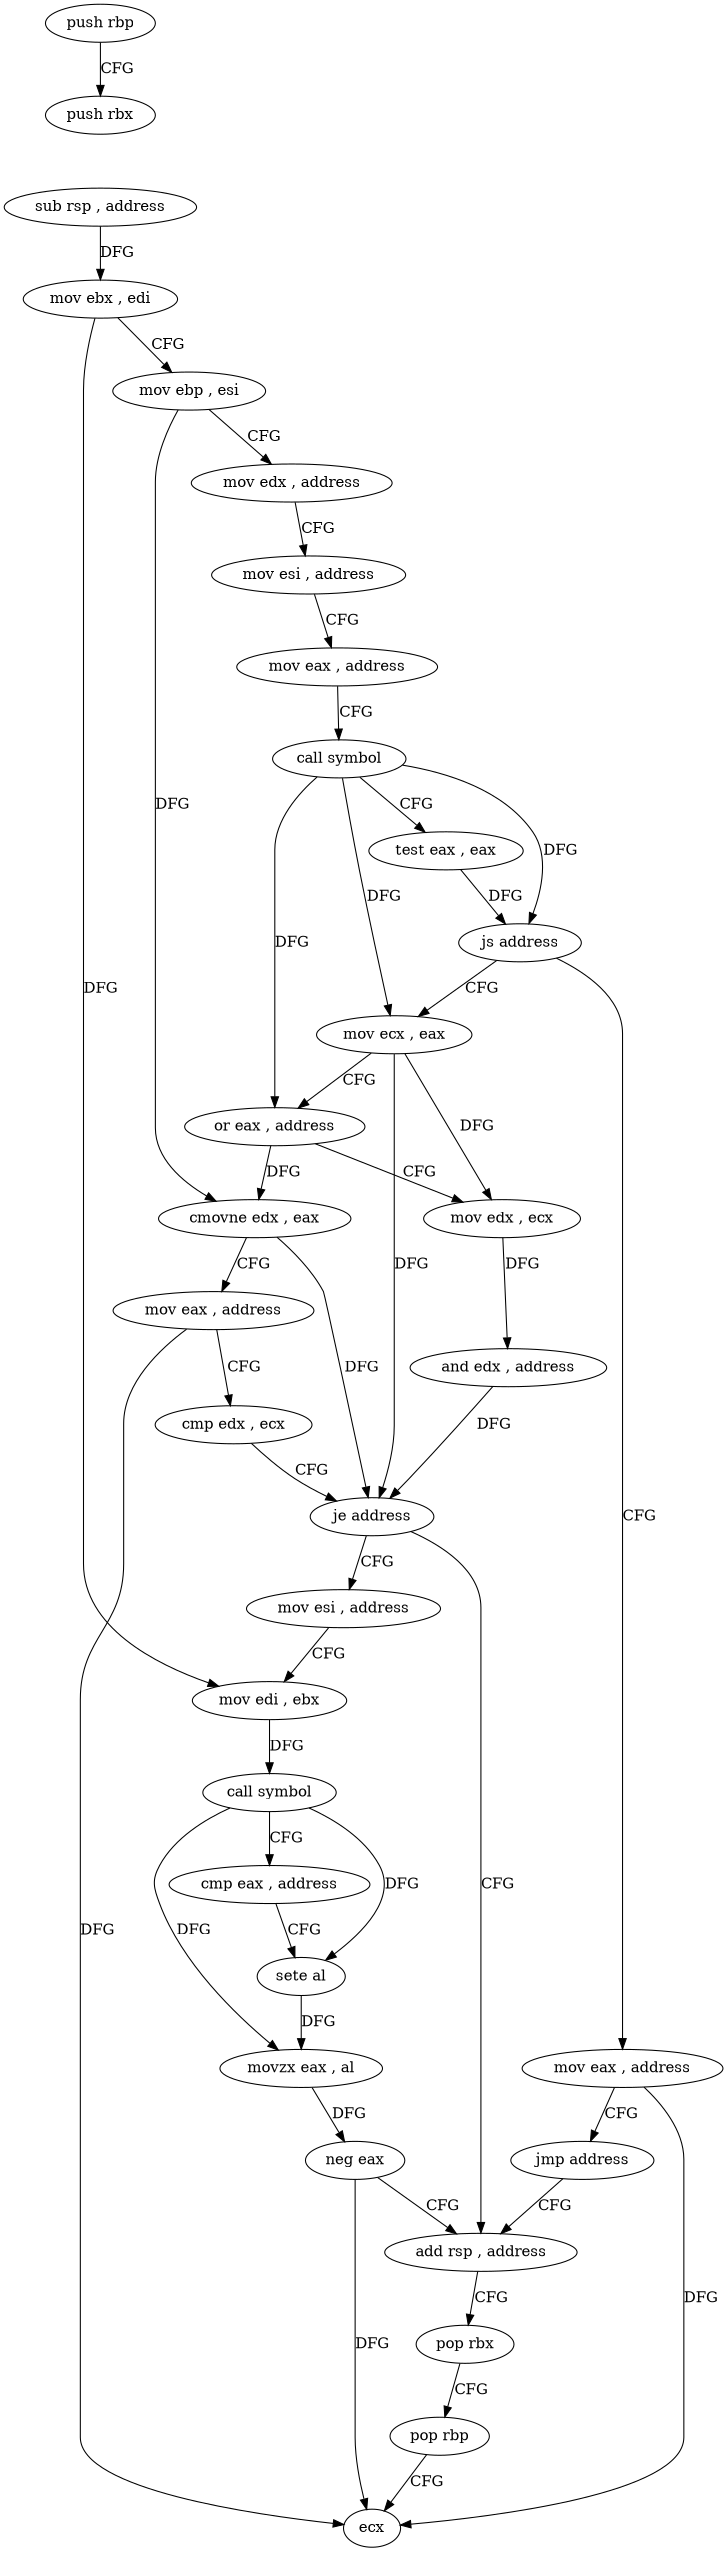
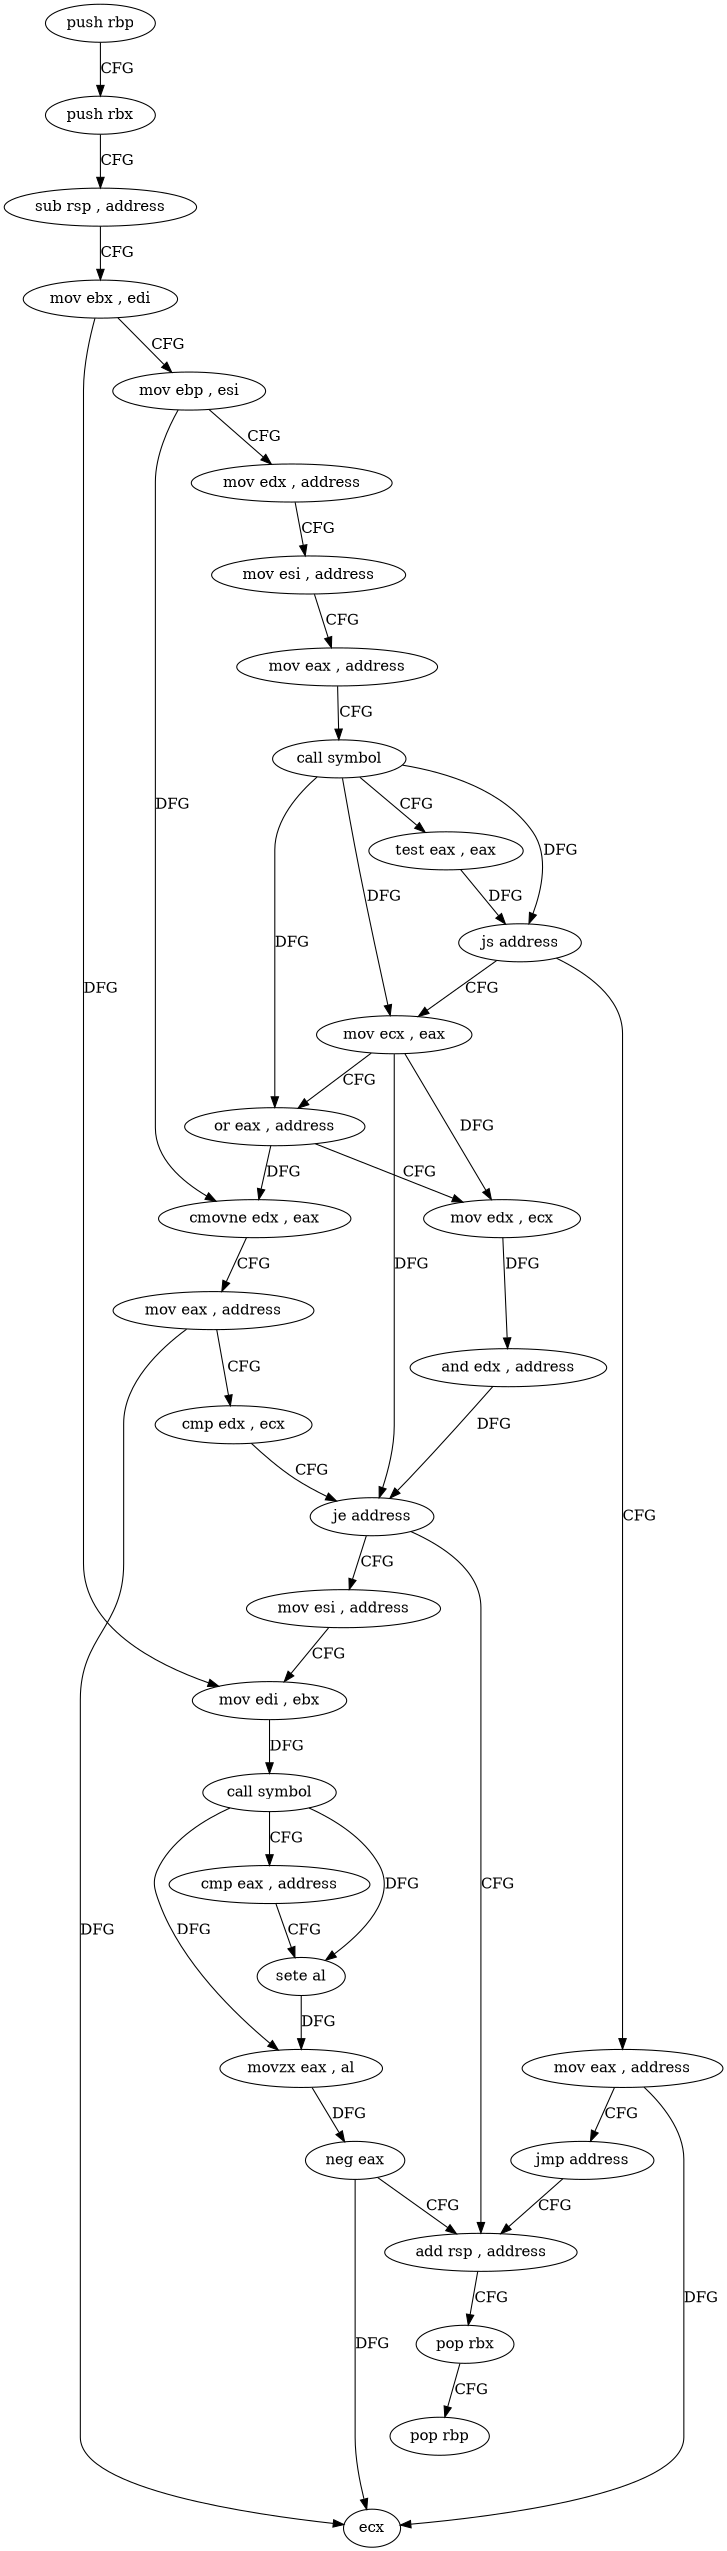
none -> (100, 156)
(117, 253) -> (117, 253)
(337, 1354) -> none
(409, 2478) -> none
